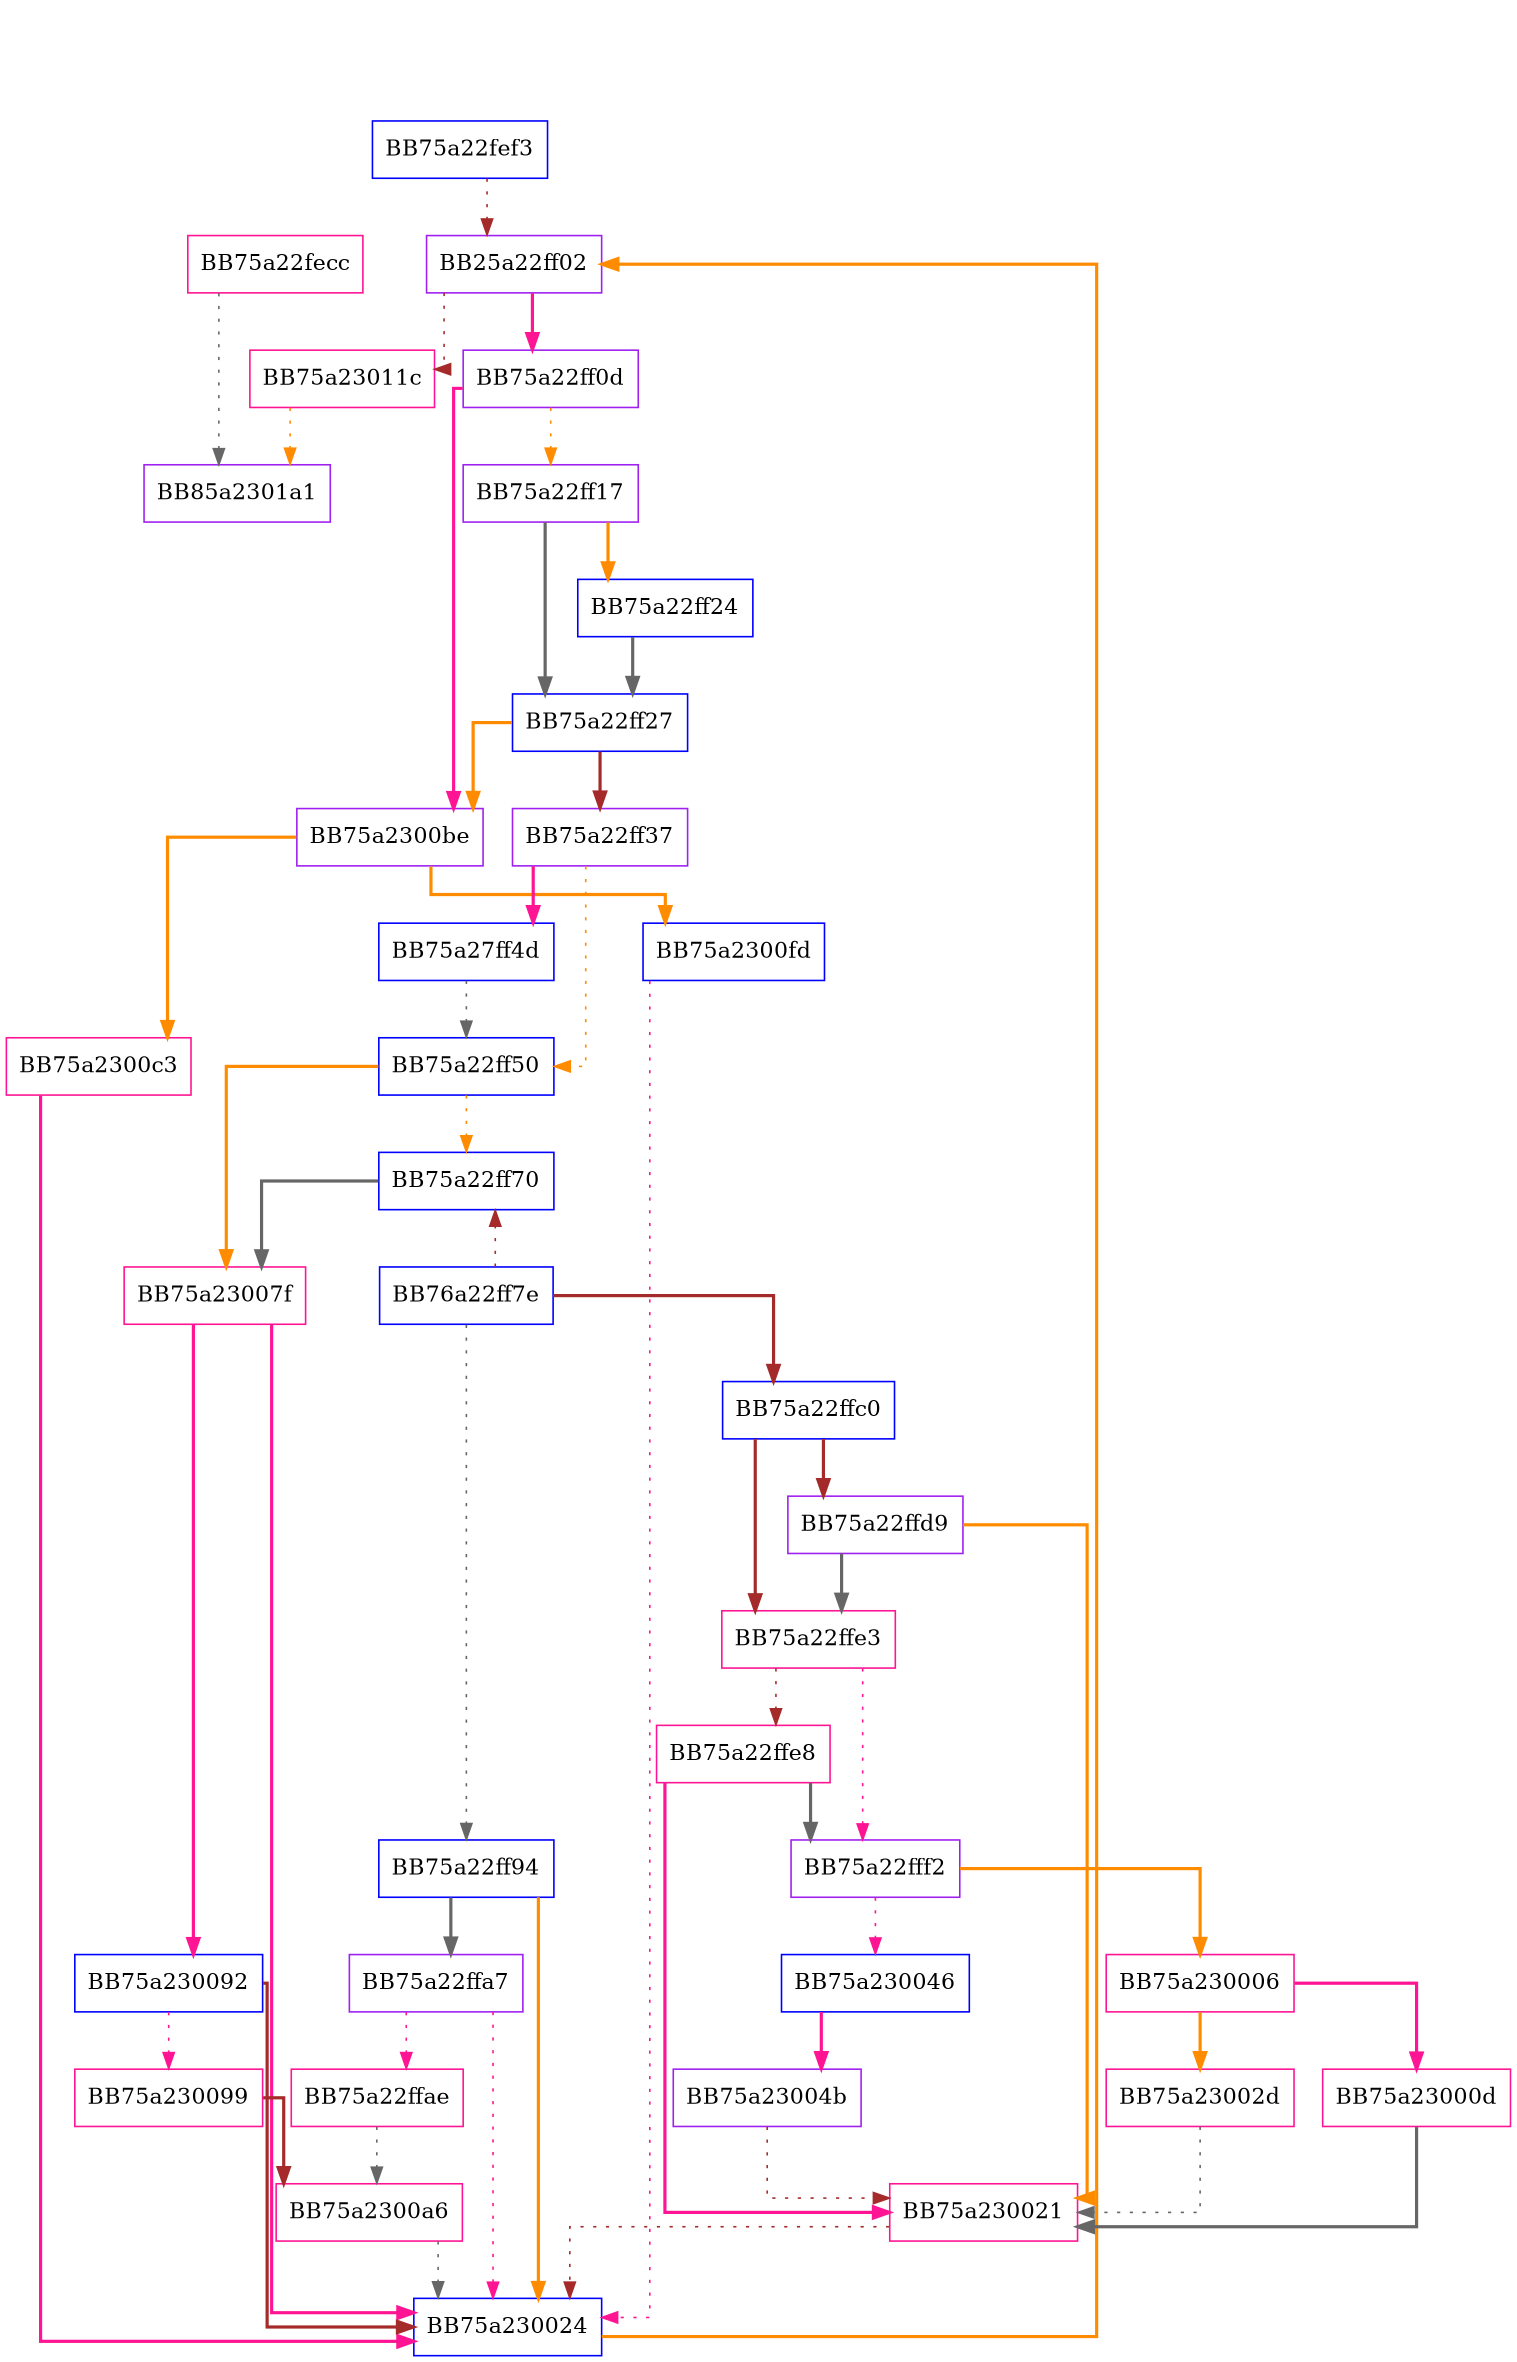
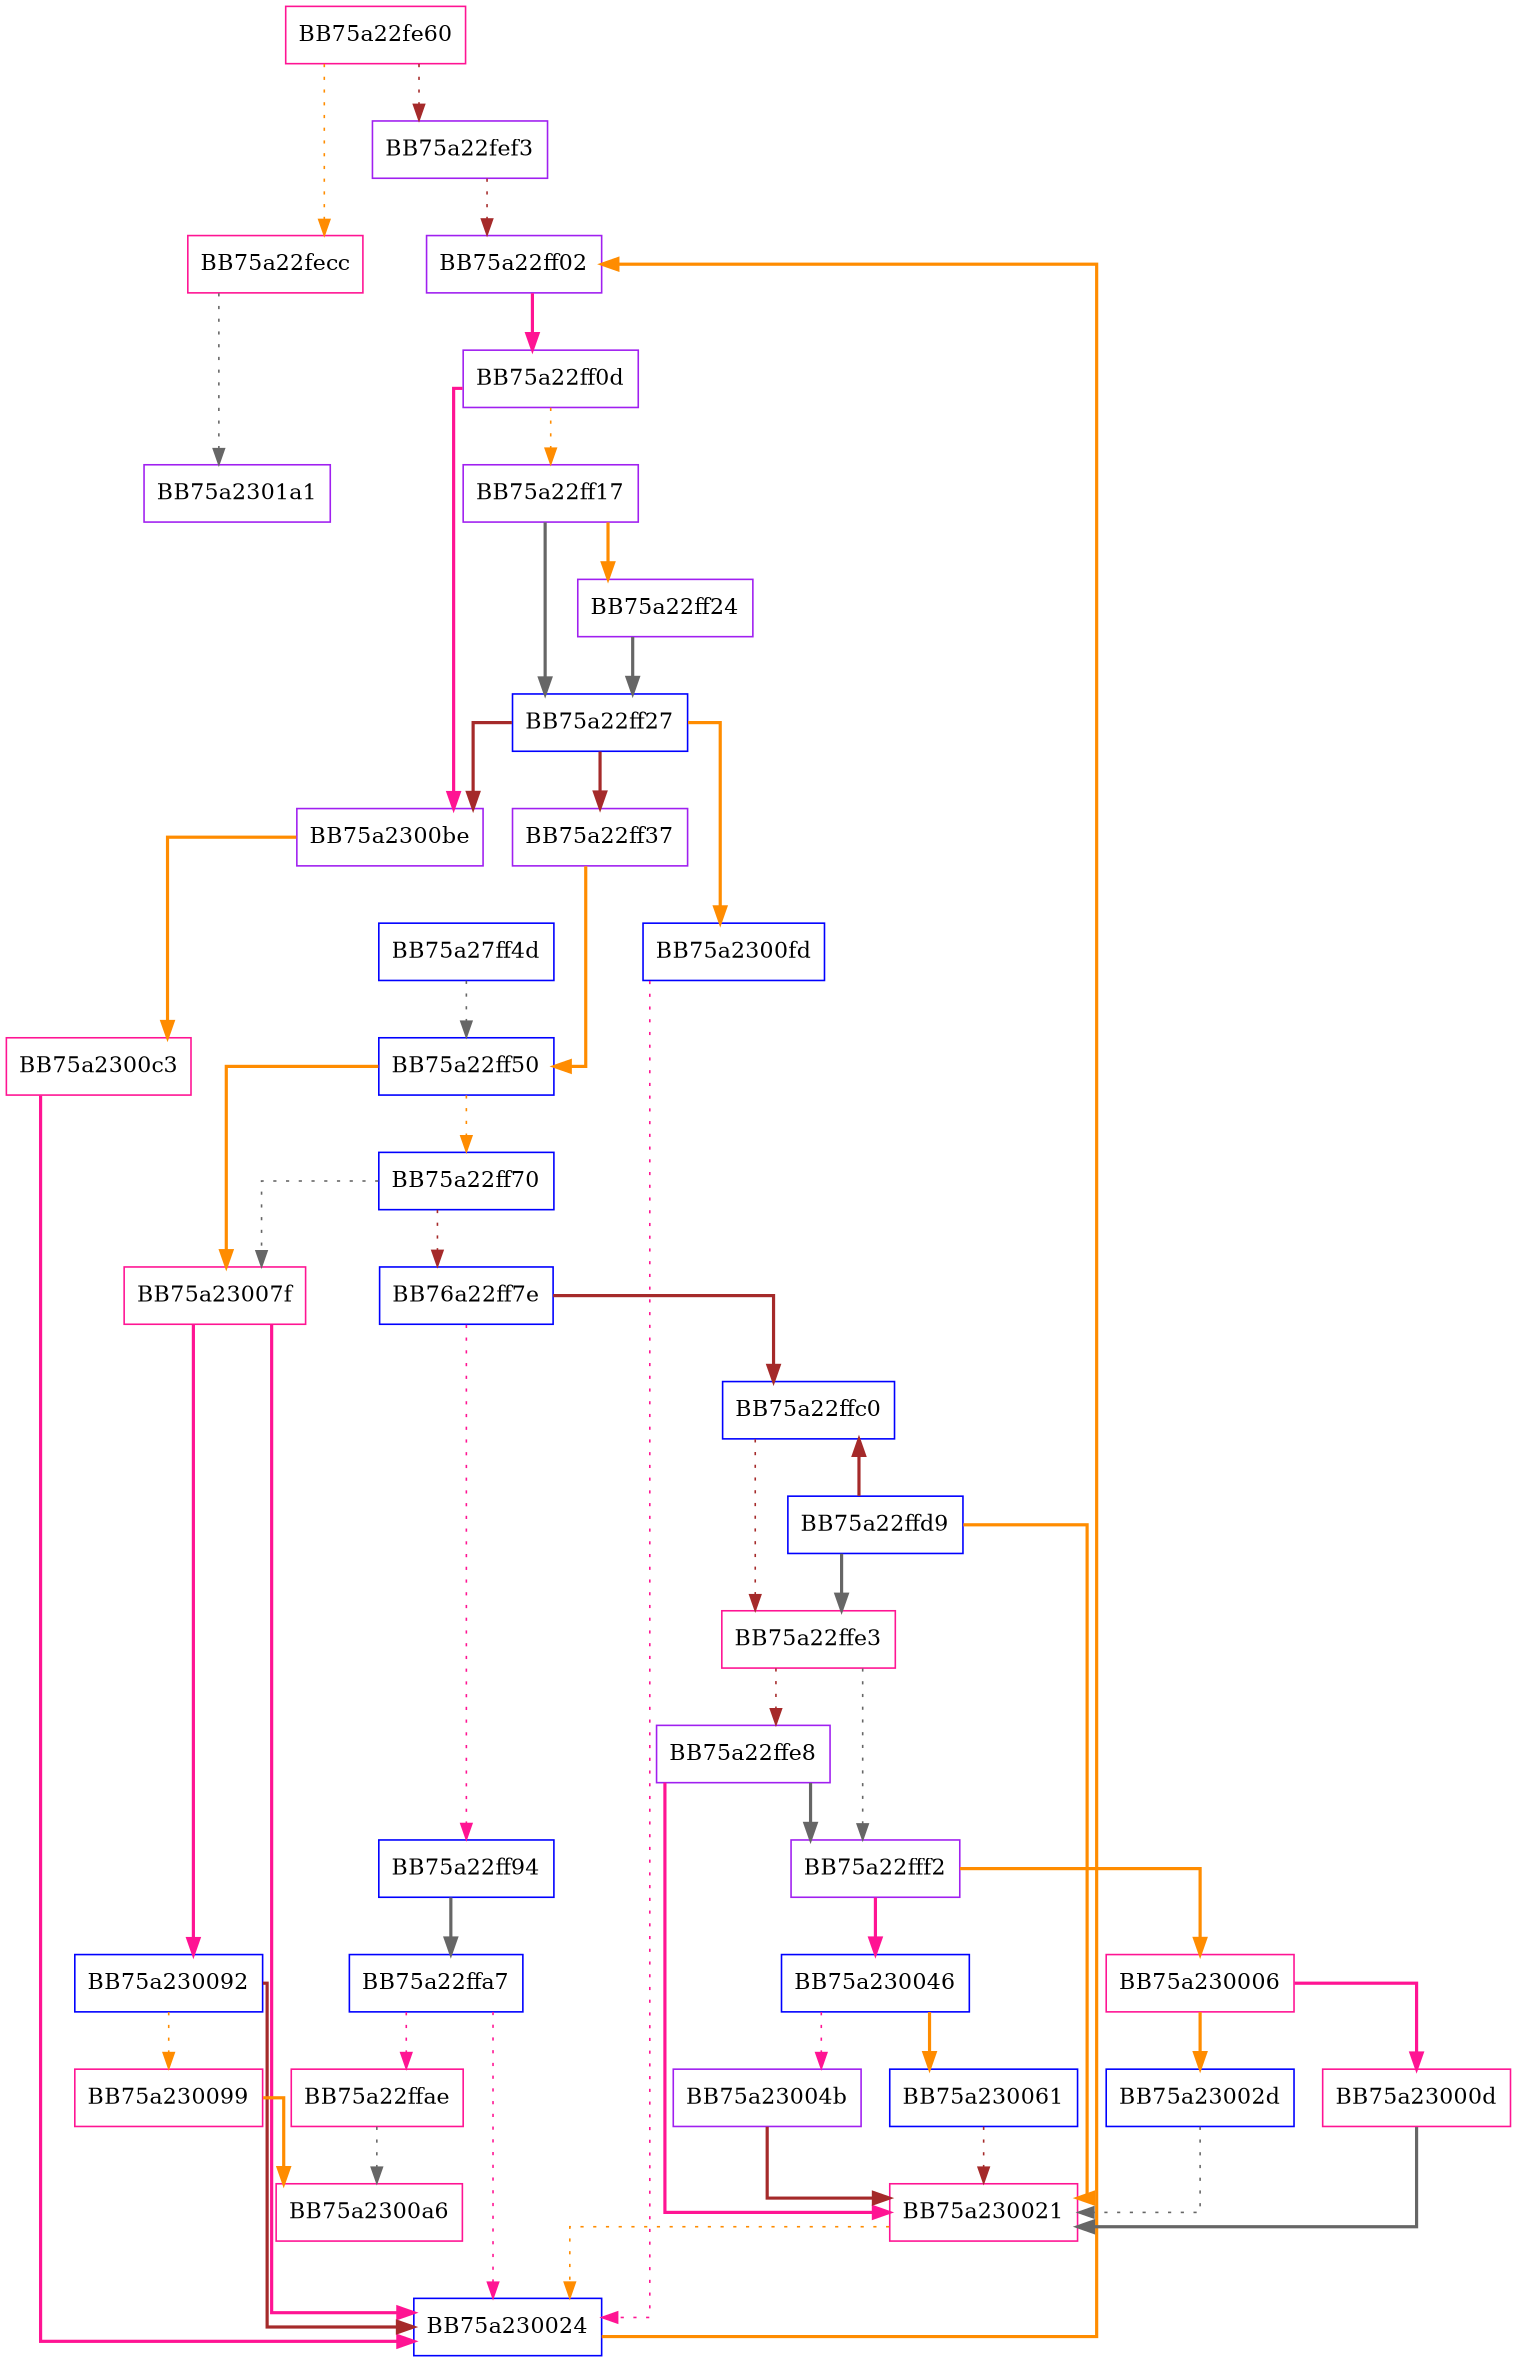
none -> (376, 35)
(460, 150) -> (460, 150)
(514, 264) -> (514, 264)
(342, 379) -> none
(237, 493) -> (237, 493)
(665, 608) -> (665, 608)
(473, 738) -> (473, 738)
(533, 884) -> none
(547, 895) -> (720, 799)
(586, 974) -> (586, 974)
(285, 1181) -> (285, 1181)
(495, 1246) -> (437, 1230)
(823, 1459) -> (859, 1476)
(755, 1517) -> (755, 1517)
(875, 1525) -> (875, 1525)
(466, 1574) -> (466, 1574)
(863, 1746) -> (863, 1746)
(743, 1754) -> (743, 1754)
(875, 1918) -> (875, 1918)
(436, 1983) -> (436, 1983)
(169, 2032) -> (169, 2032)
(821, 2032) -> (821, 2032)
(538, 2090) -> none
none -> (984, 2098)
(1200, 2098) -> (1200, 2098)
(284, 2122) -> (284, 2122)
(785, 2198) -> (785, 2198)
(702, 2227) -> (702, 2227)
(438, 2262) -> none
